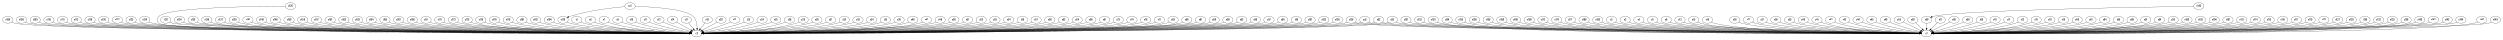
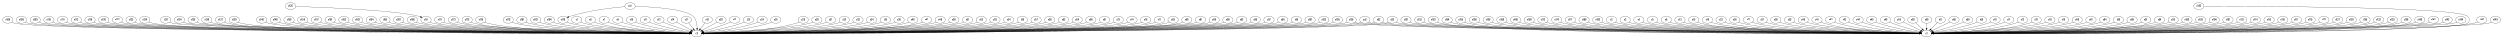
(2063, 9) -> (2466, 16)
(248, 20) -> none
(495, 20) -> none
(789, 20) -> none
none -> (1721, 20)
(356, 31) -> (358, 9)
